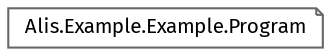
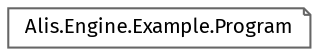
(166, 28) -> (159, 28)
